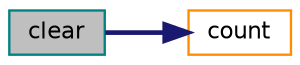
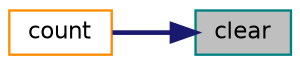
(135, 33) -> (142, 33)
